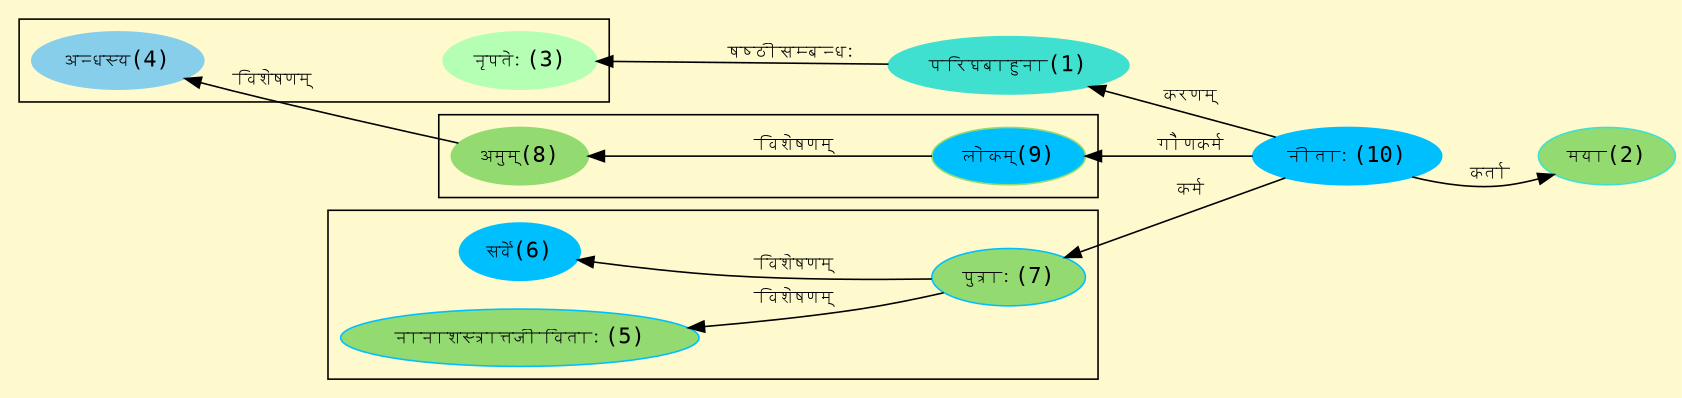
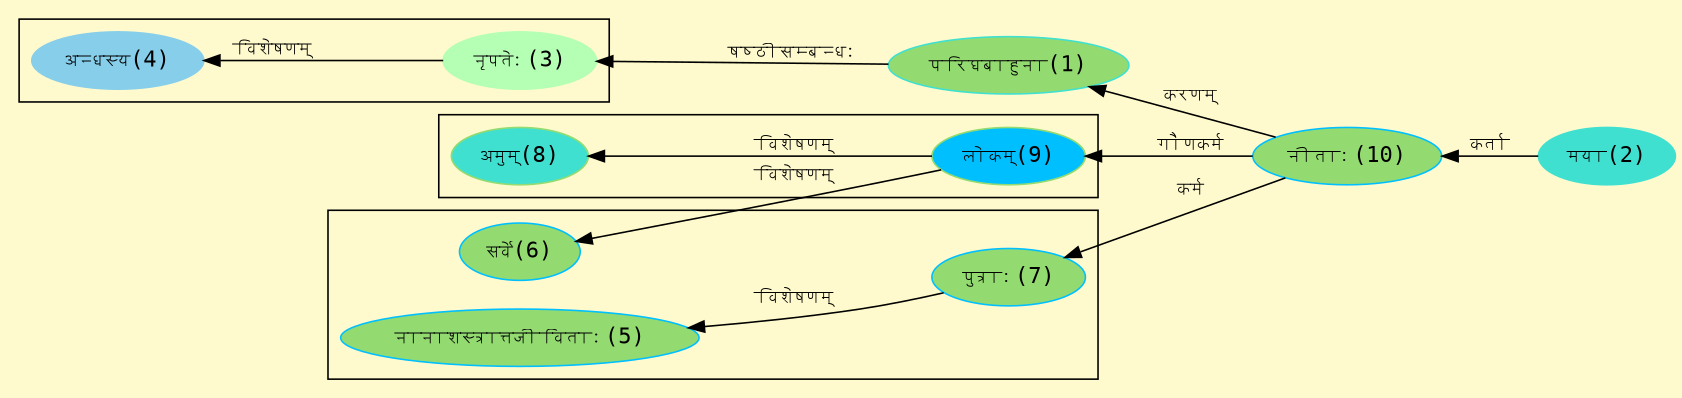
(1009, 65) -> (1009, 65)
(329, 114) -> (332, 61)
(520, 156) -> (520, 156)
(1347, 156) -> (1347, 156)
(1607, 156) -> (1607, 156)
(1475, 186) -> (1499, 156)
(520, 252) -> (520, 252)
(762, 277) -> (688, 220)
